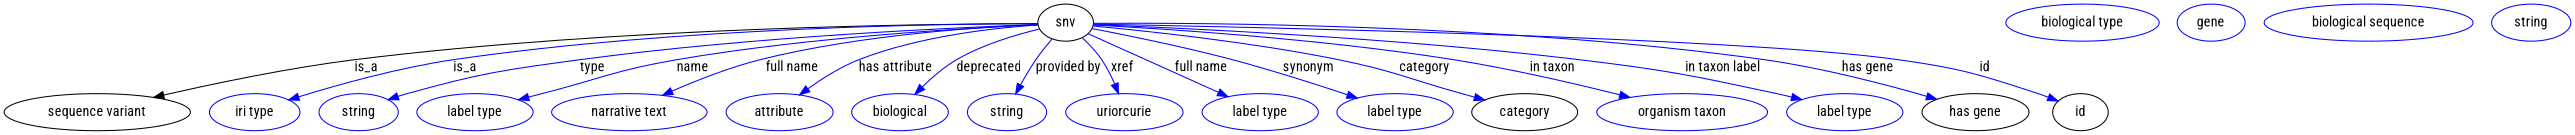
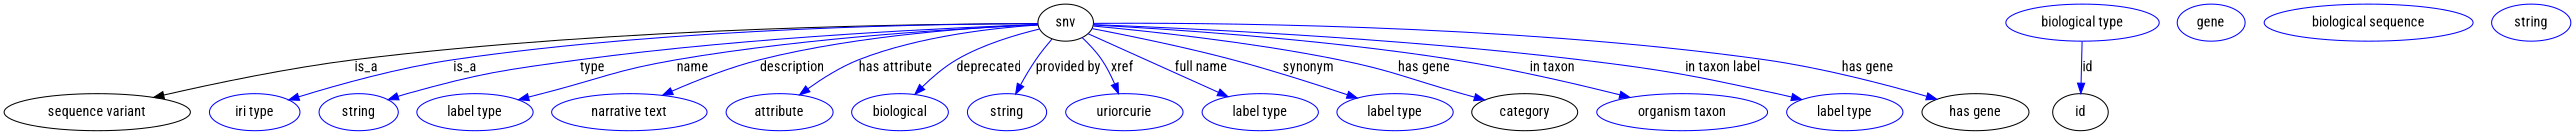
(1694, 43) -> (2082, 62)
(792, 67) -> (792, 67)
(1424, 67) -> (1424, 67)
